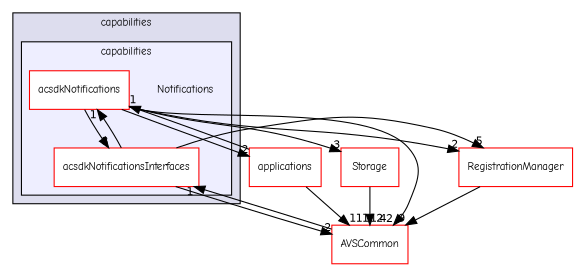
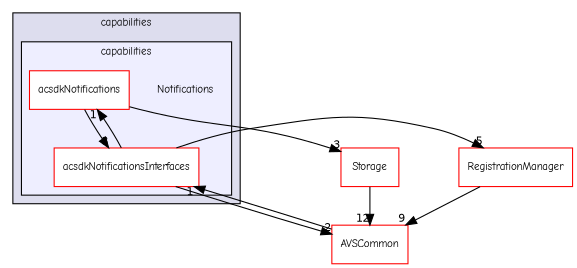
(282, 117) -> none
(288, 130) -> none
(285, 167) -> none
